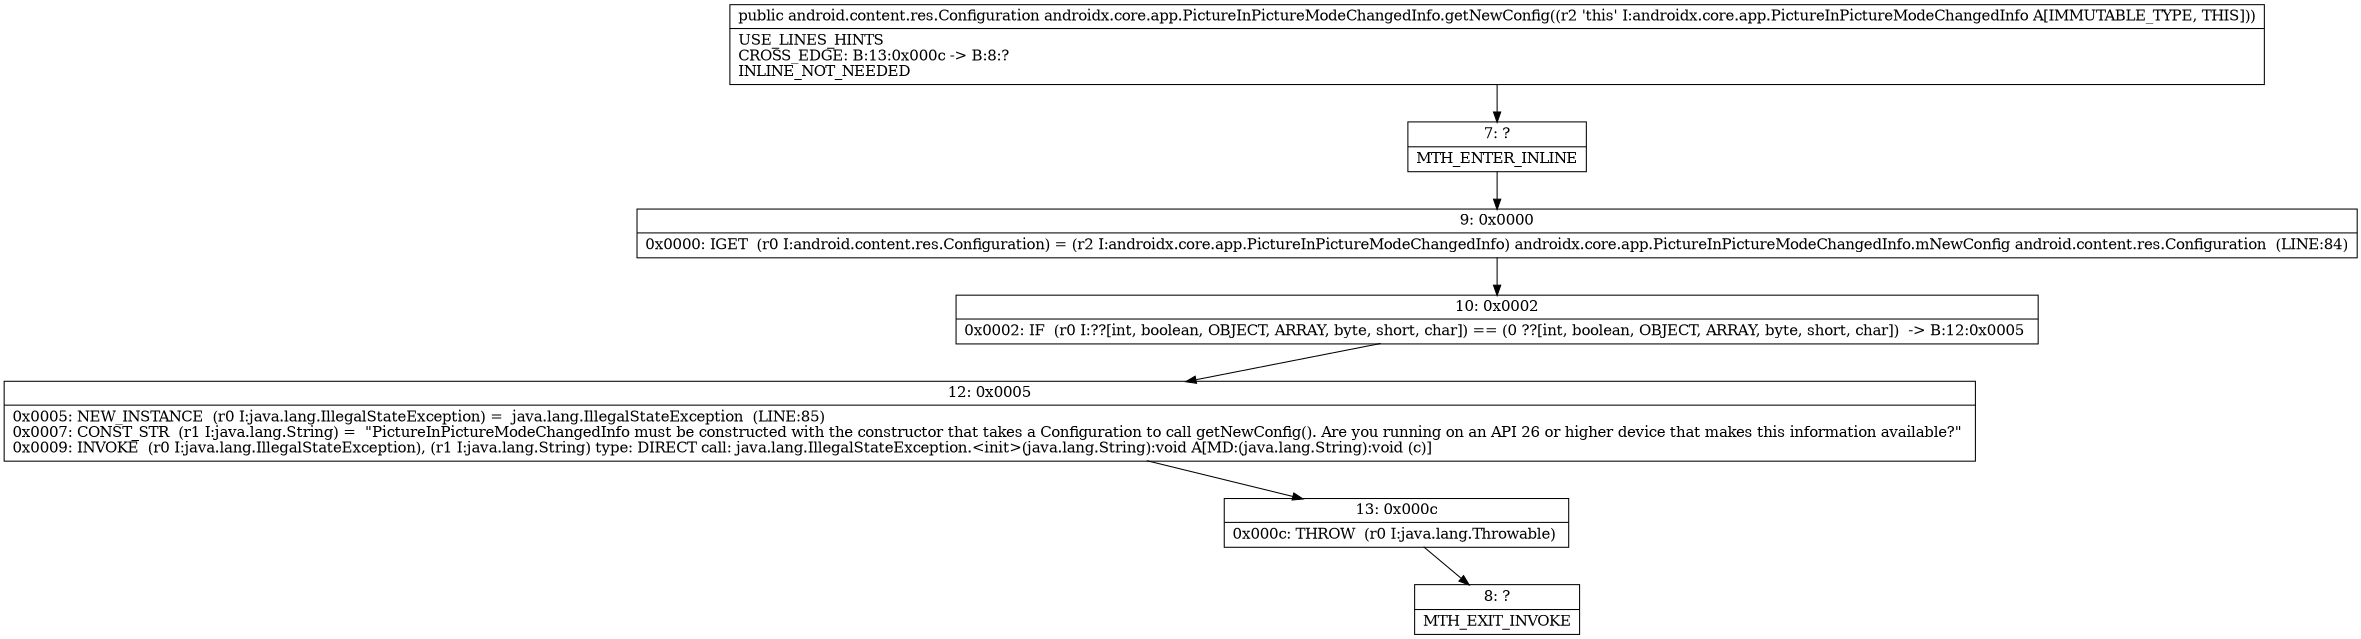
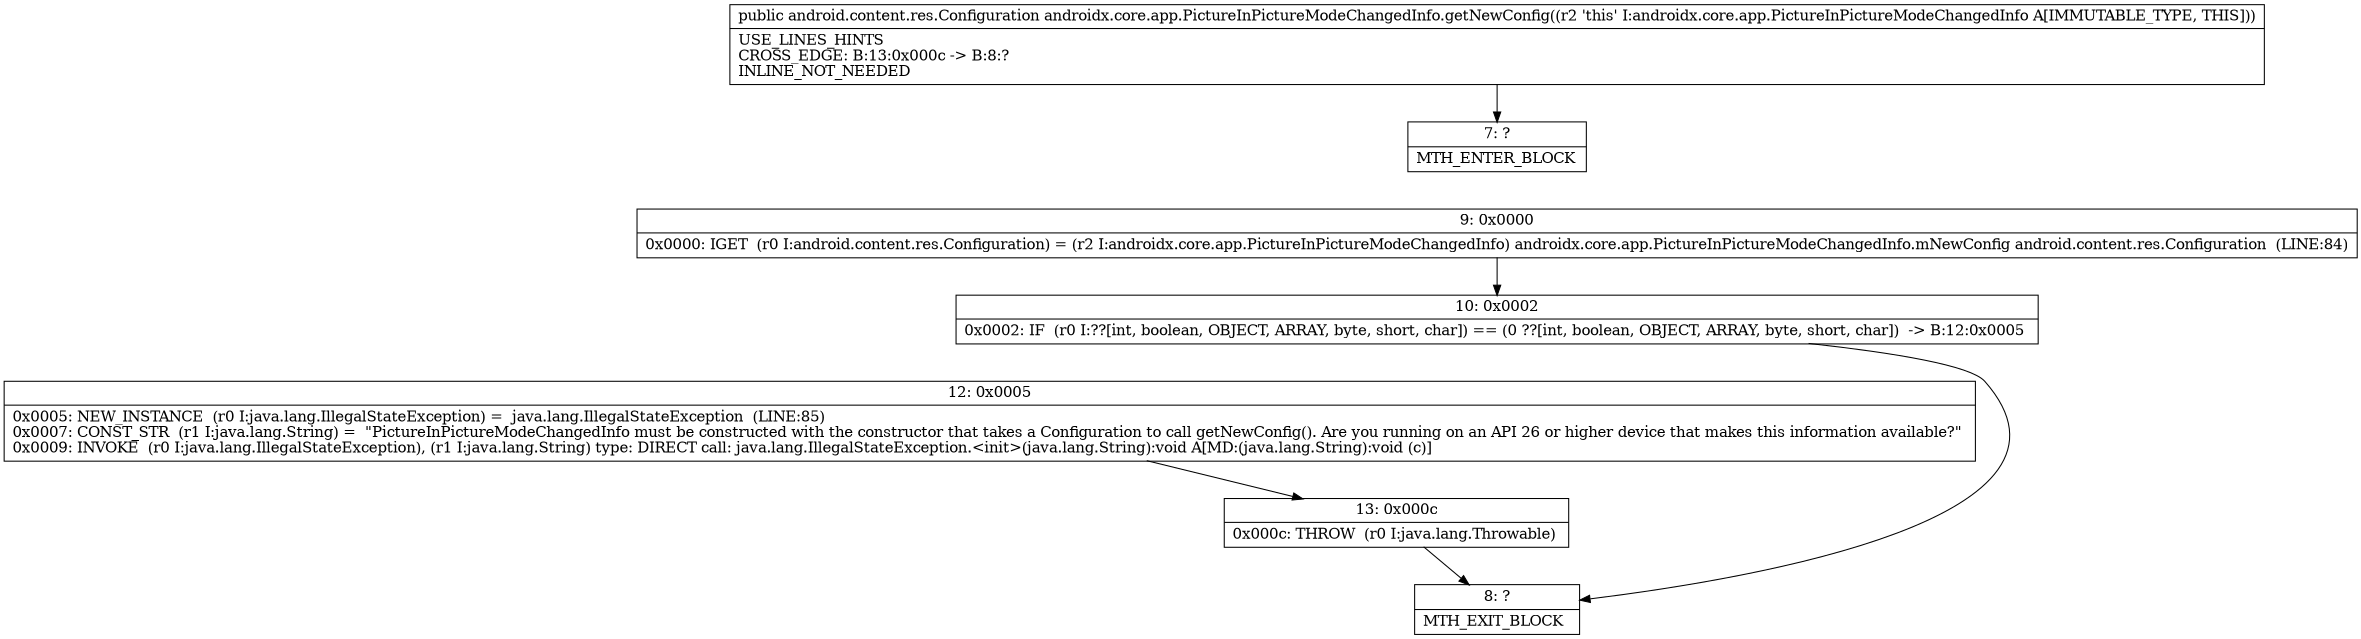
(1497, 159) -> (1496, 159)
(1497, 185) -> none
(1288, 362) -> (1935, 515)
(1497, 621) -> (1493, 621)
